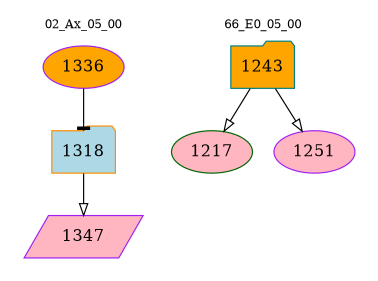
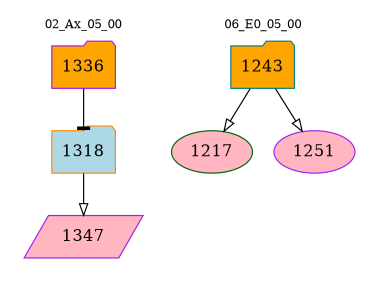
(263, 25) -> (263, 25)
(84, 67) -> (84, 67)
